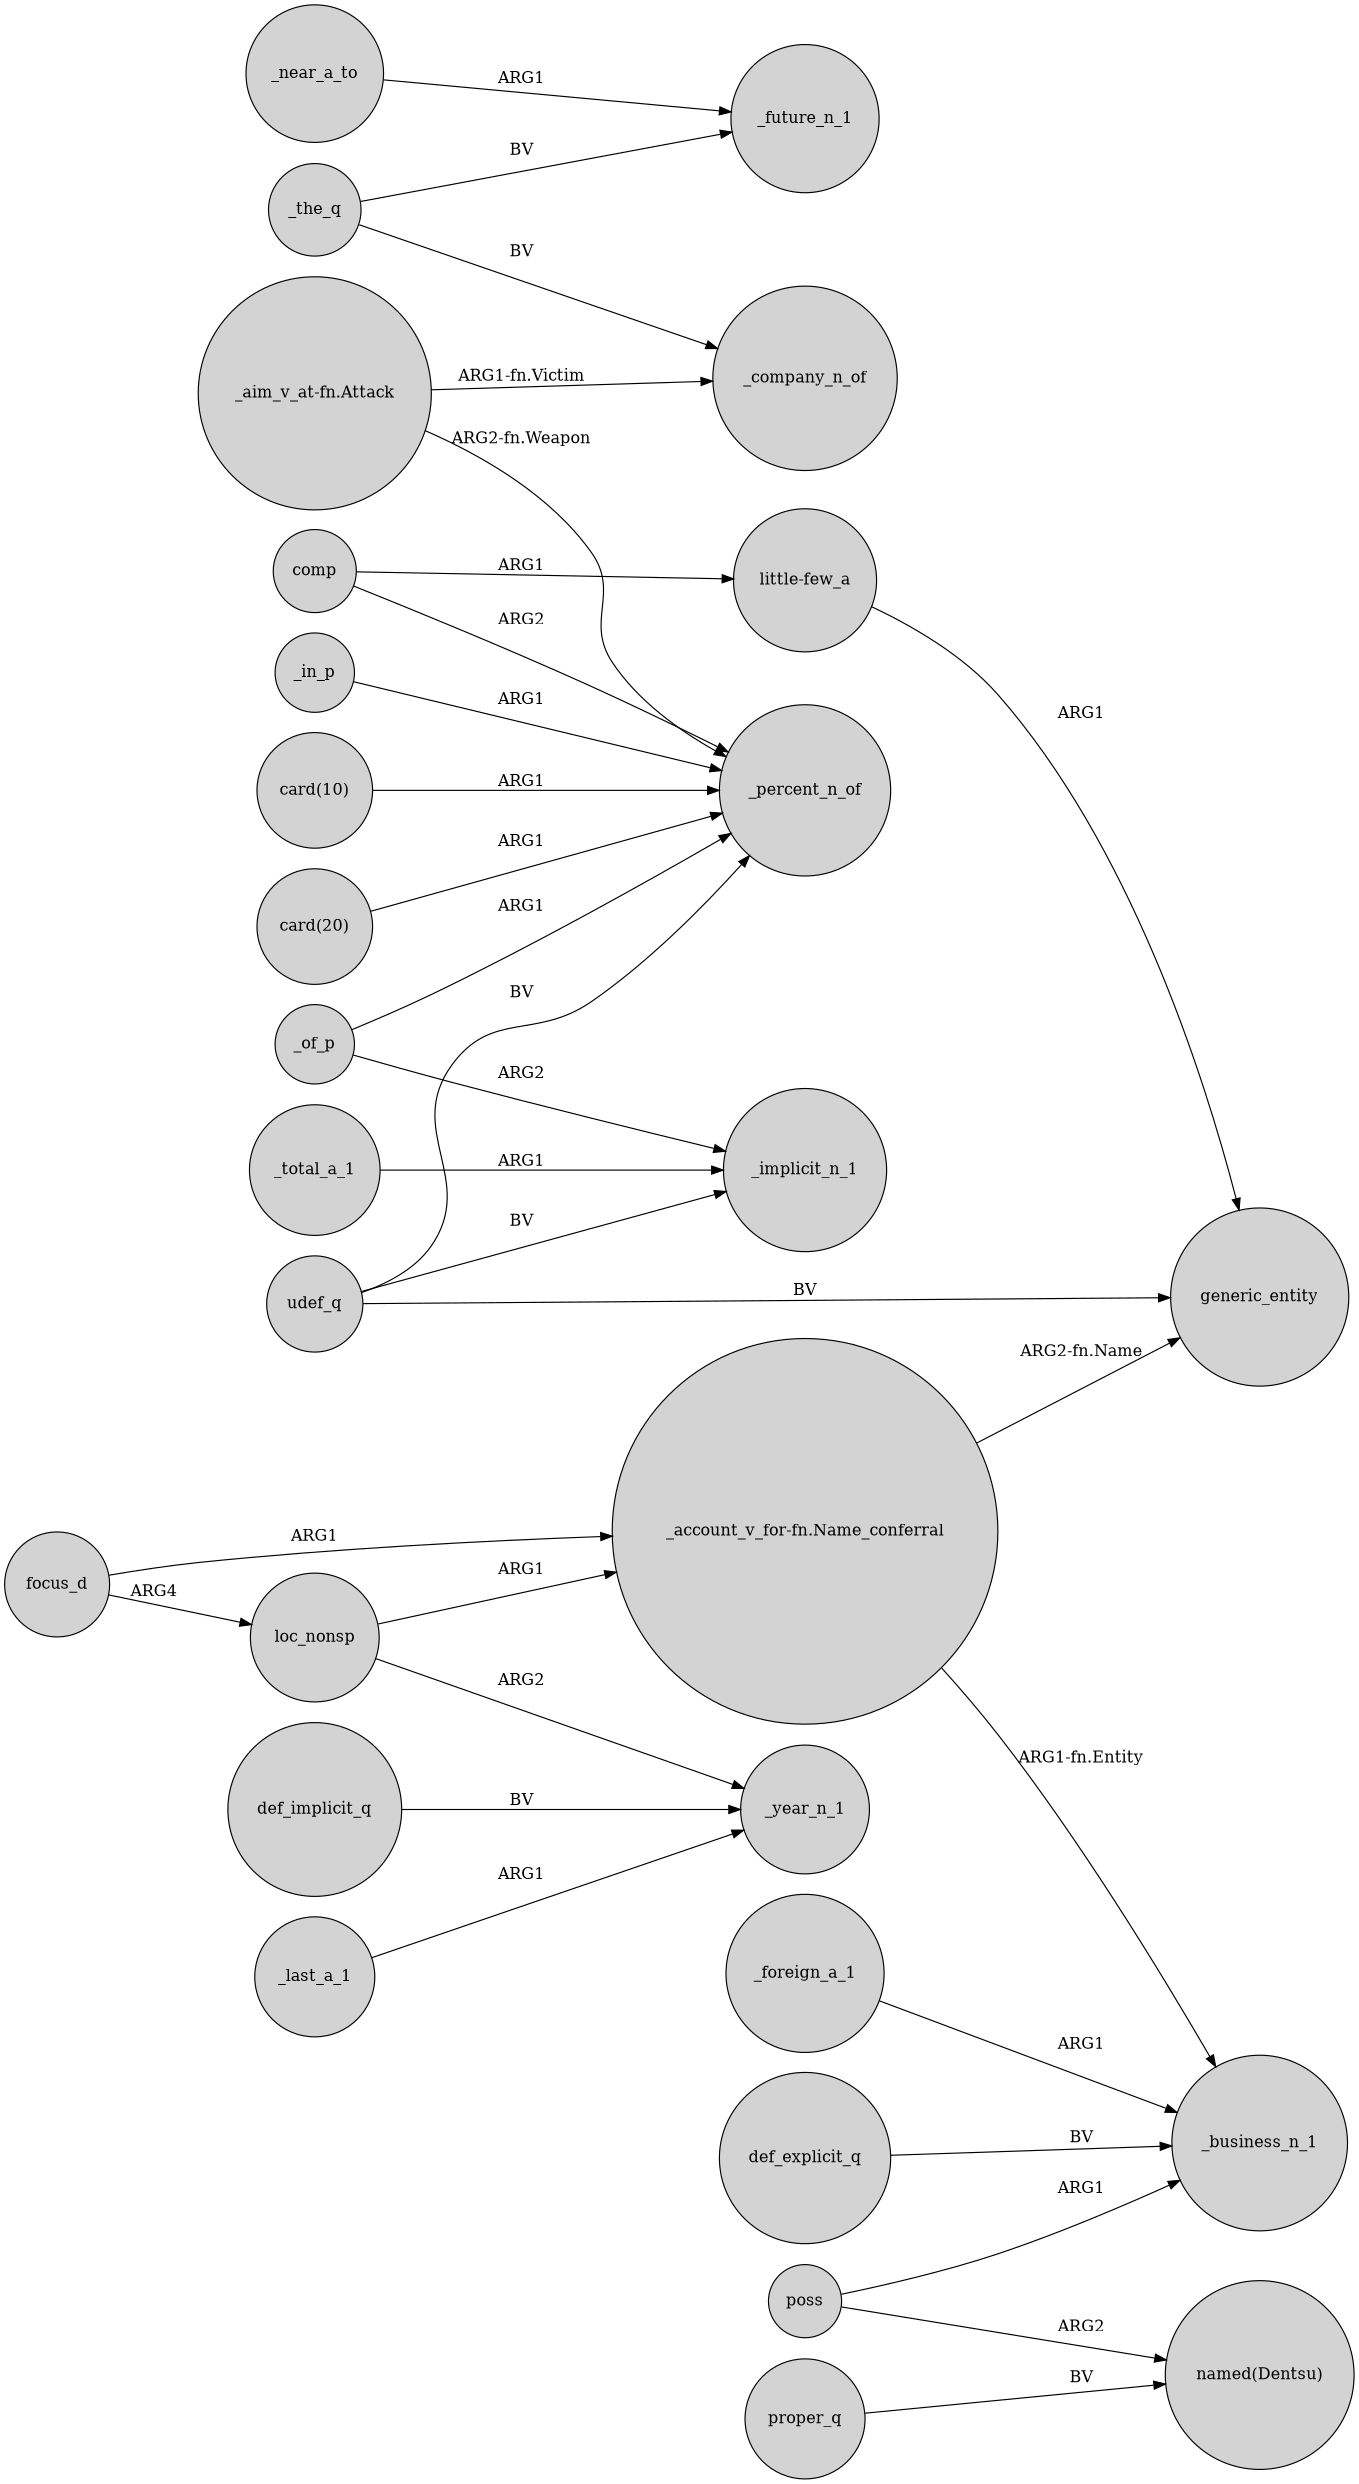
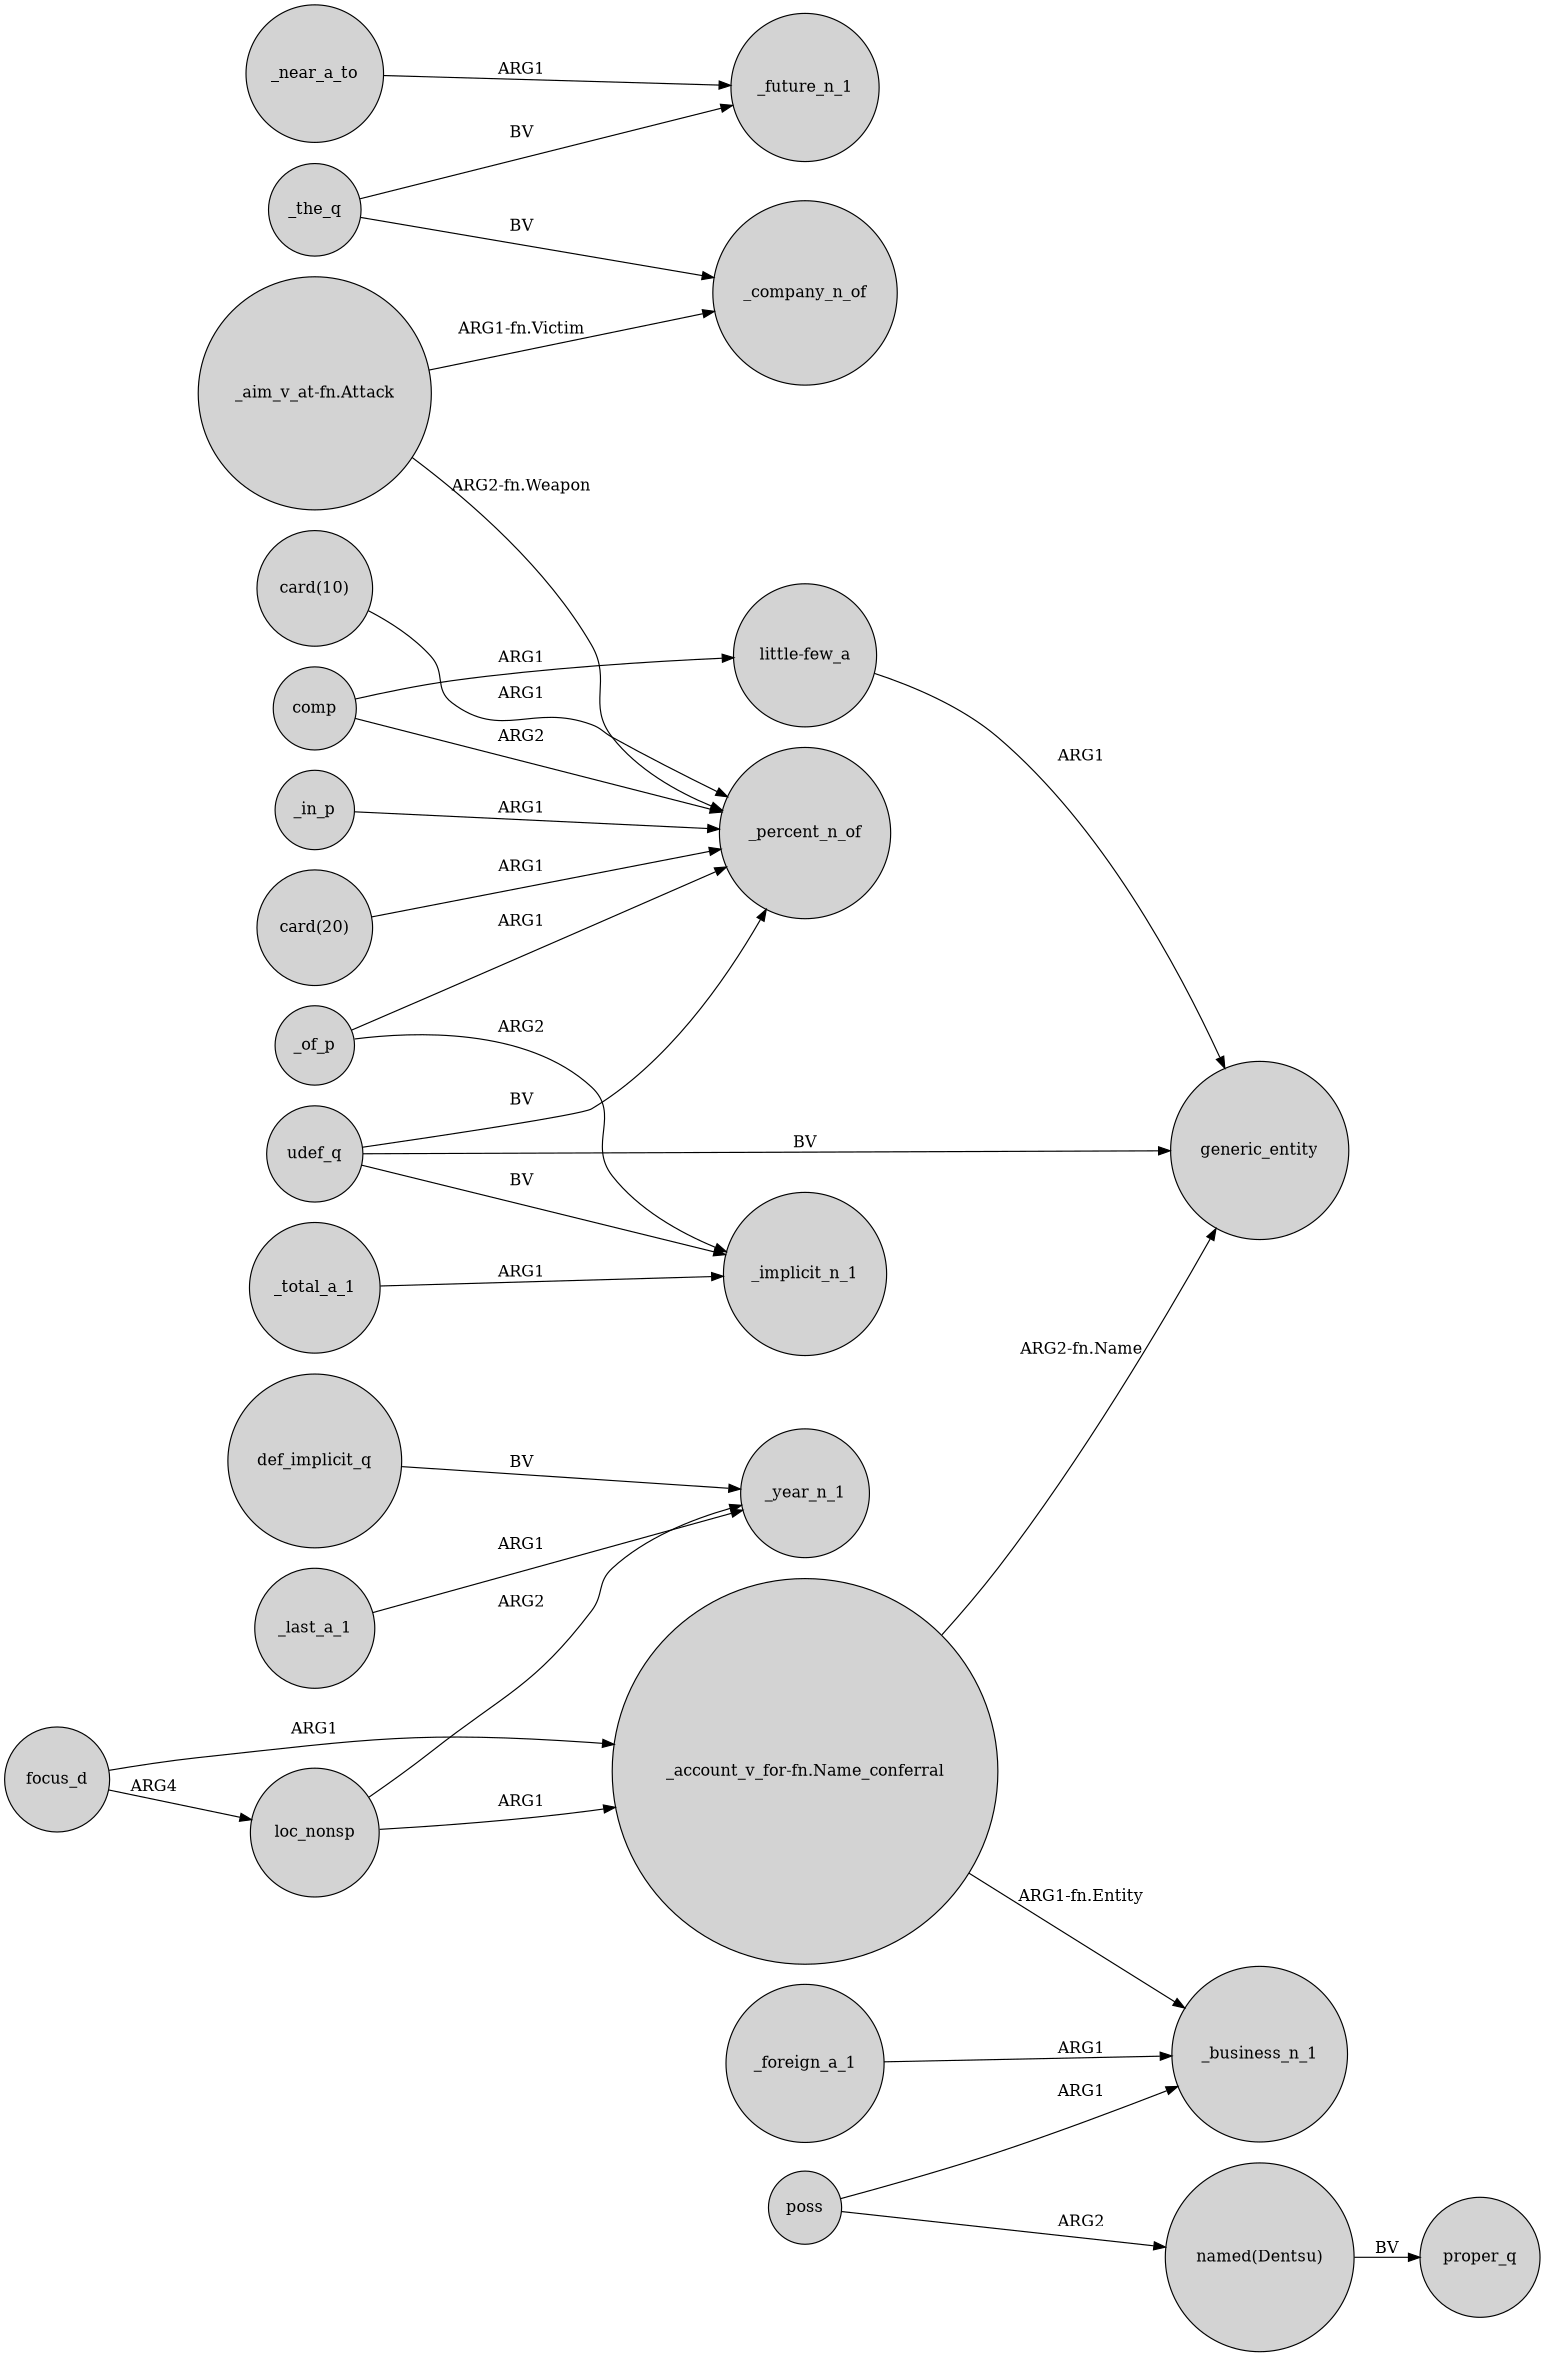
(805, 2158) -> none
(1009, 2399) -> (1381, 2257)
